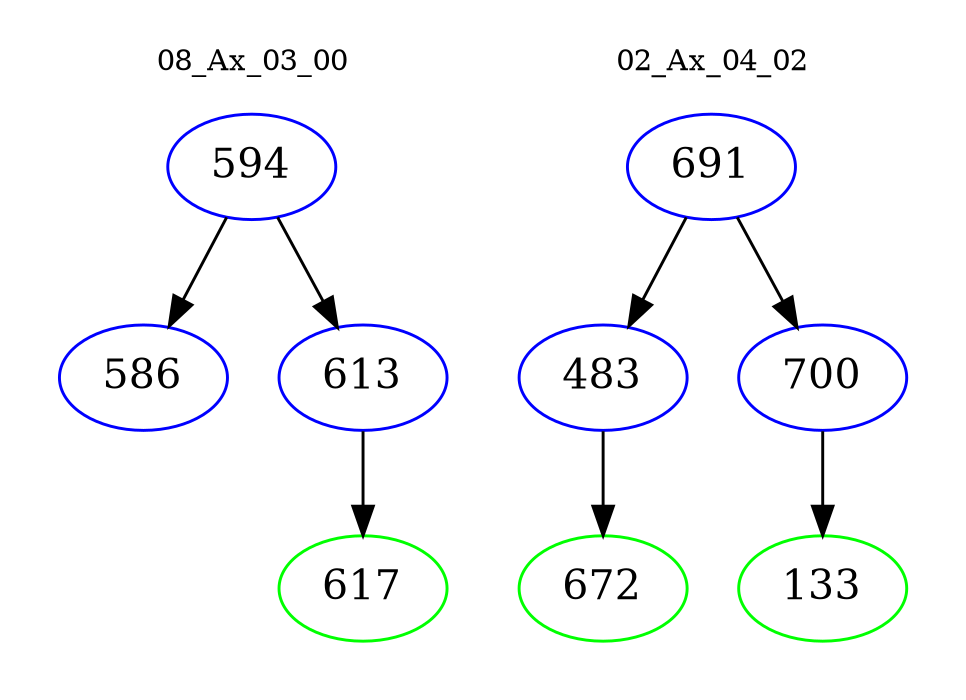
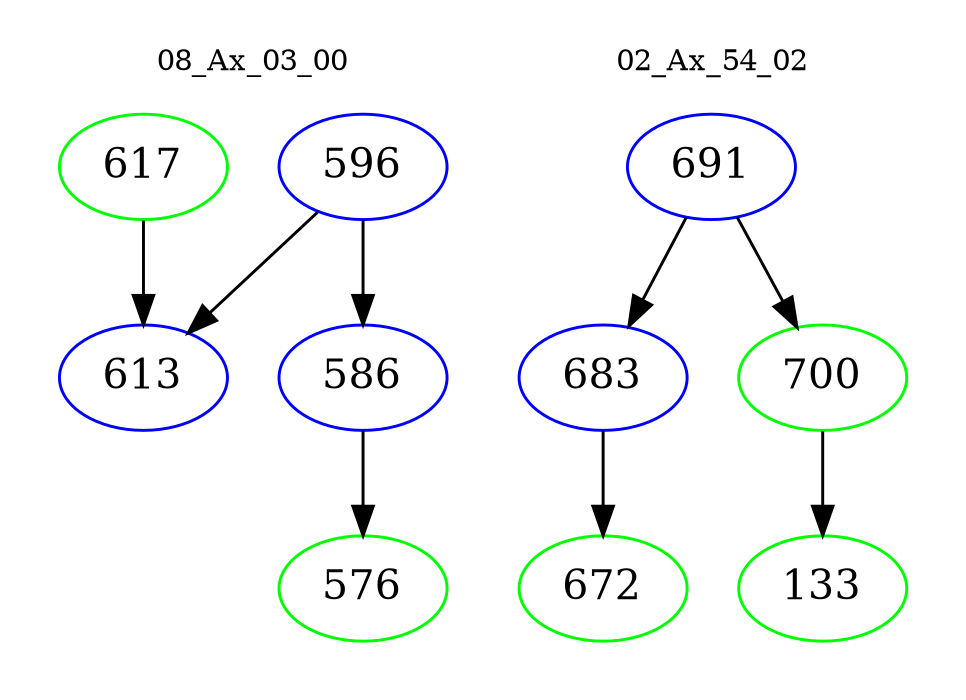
(713, 63) -> (713, 63)
(252, 167) -> (363, 167)
(603, 378) -> (603, 378)
(823, 378) -> (823, 378)
(363, 469) -> (143, 258)
none -> (363, 588)
